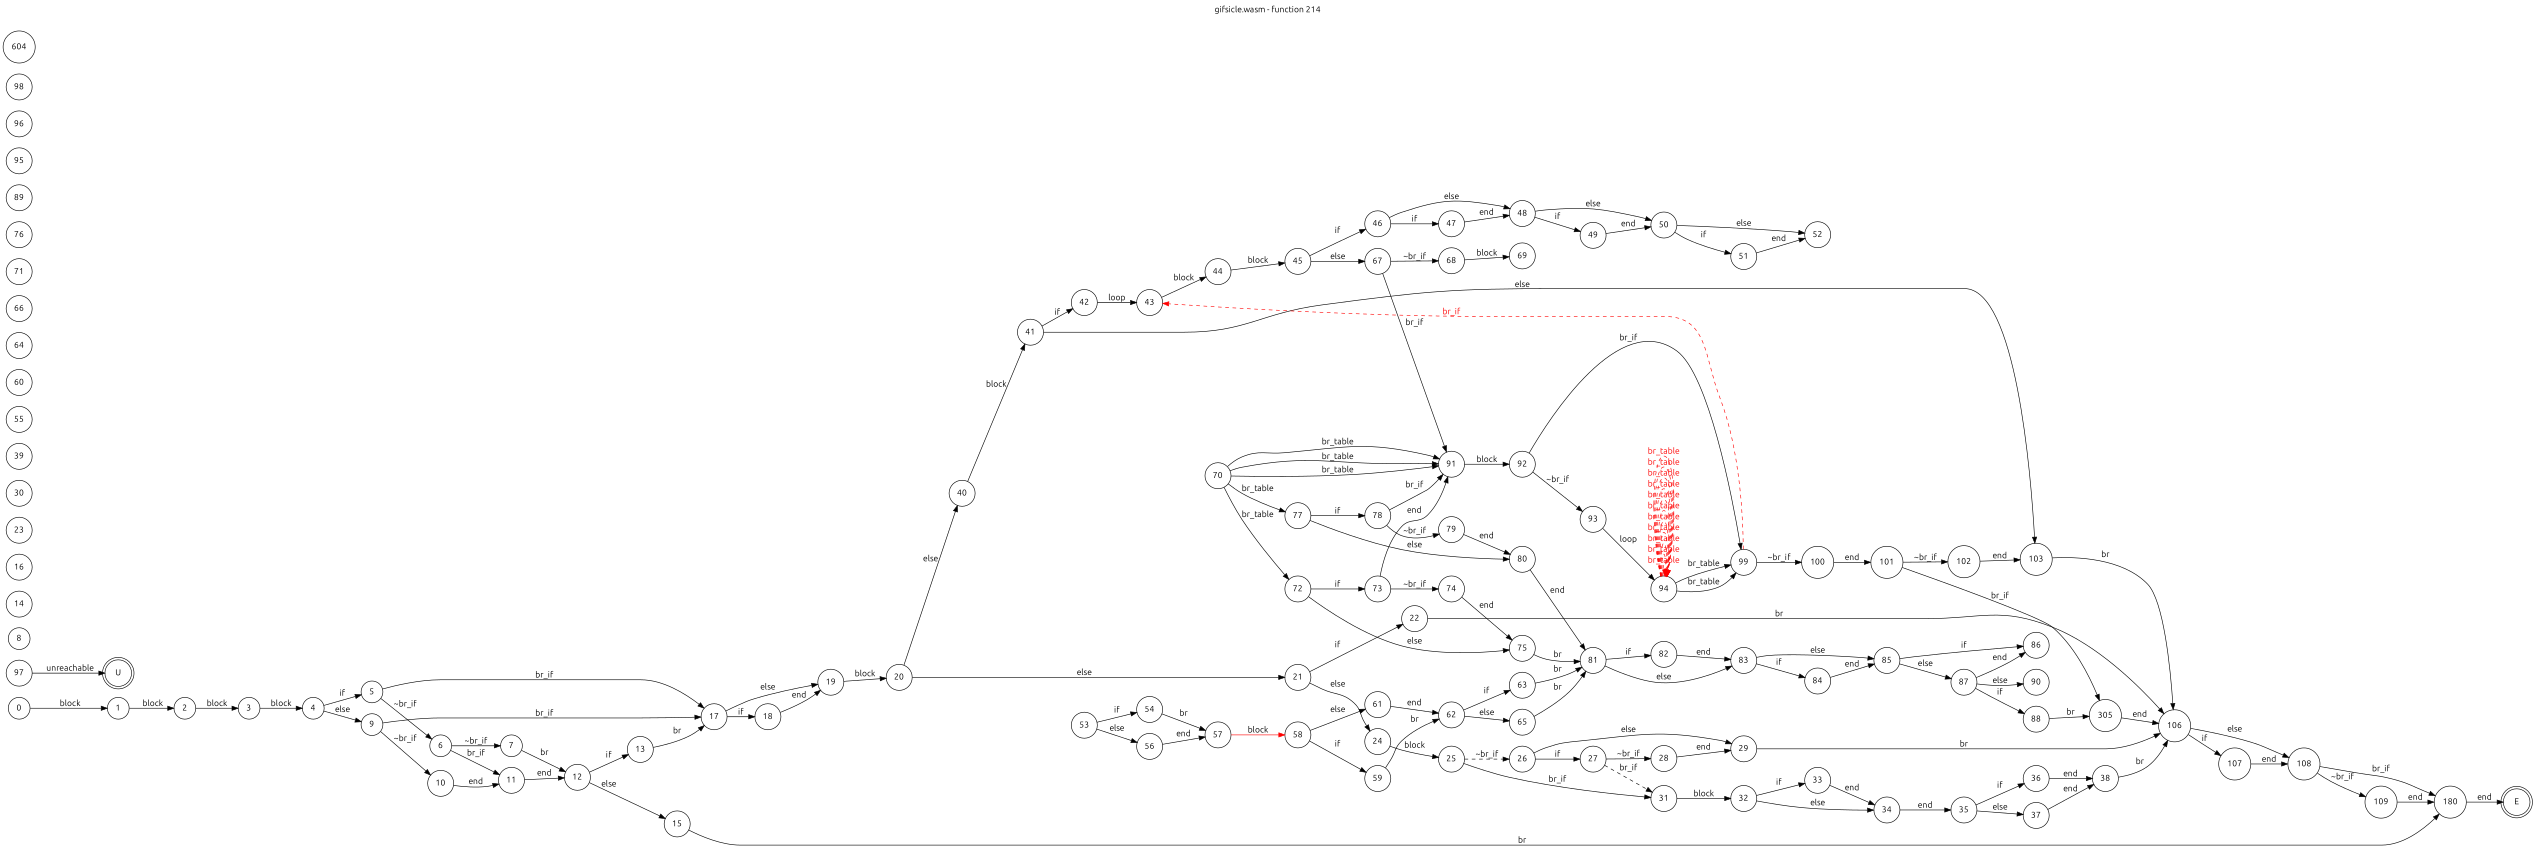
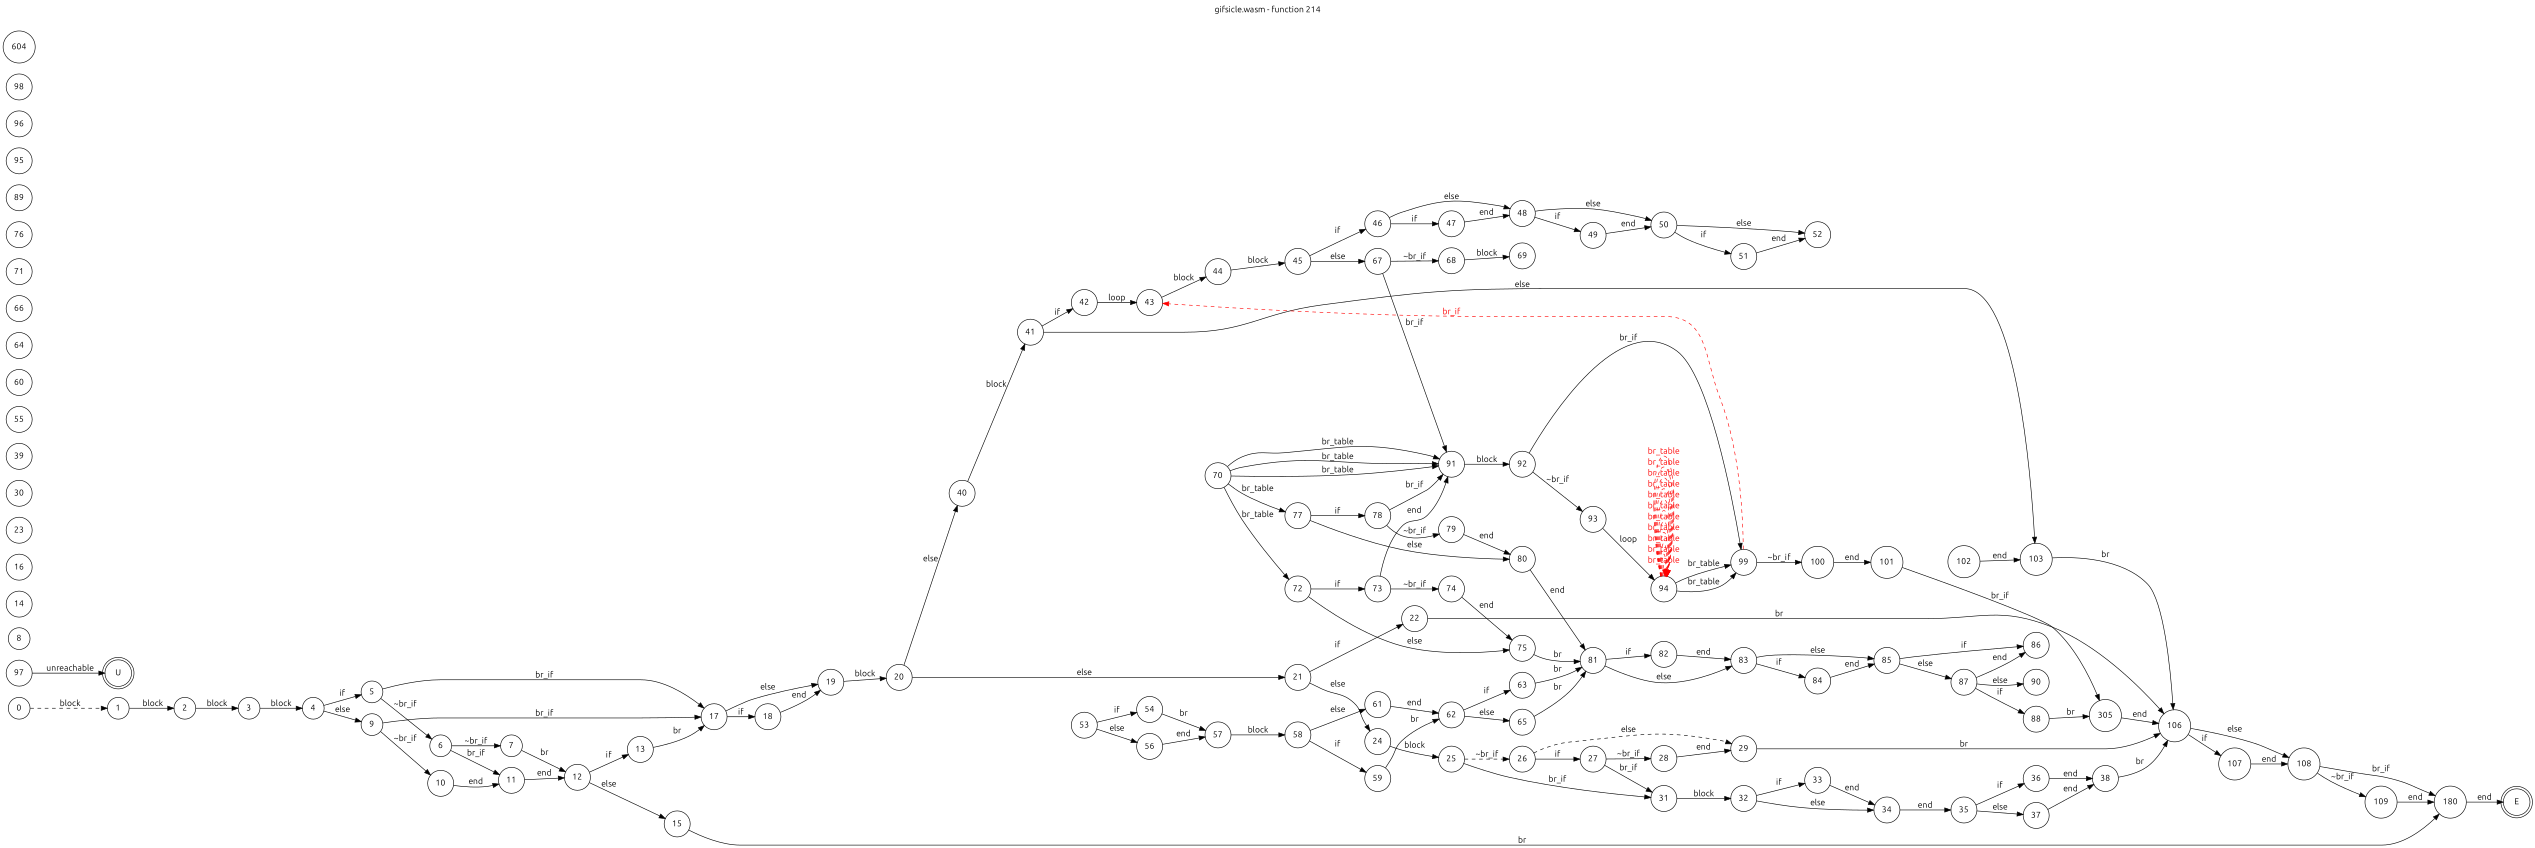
(1922, 562) -> none
(66, 708) -> (66, 708)
(1255, 735) -> (1255, 735)
(1629, 736) -> (1629, 736)
(1626, 777) -> (1626, 777)
